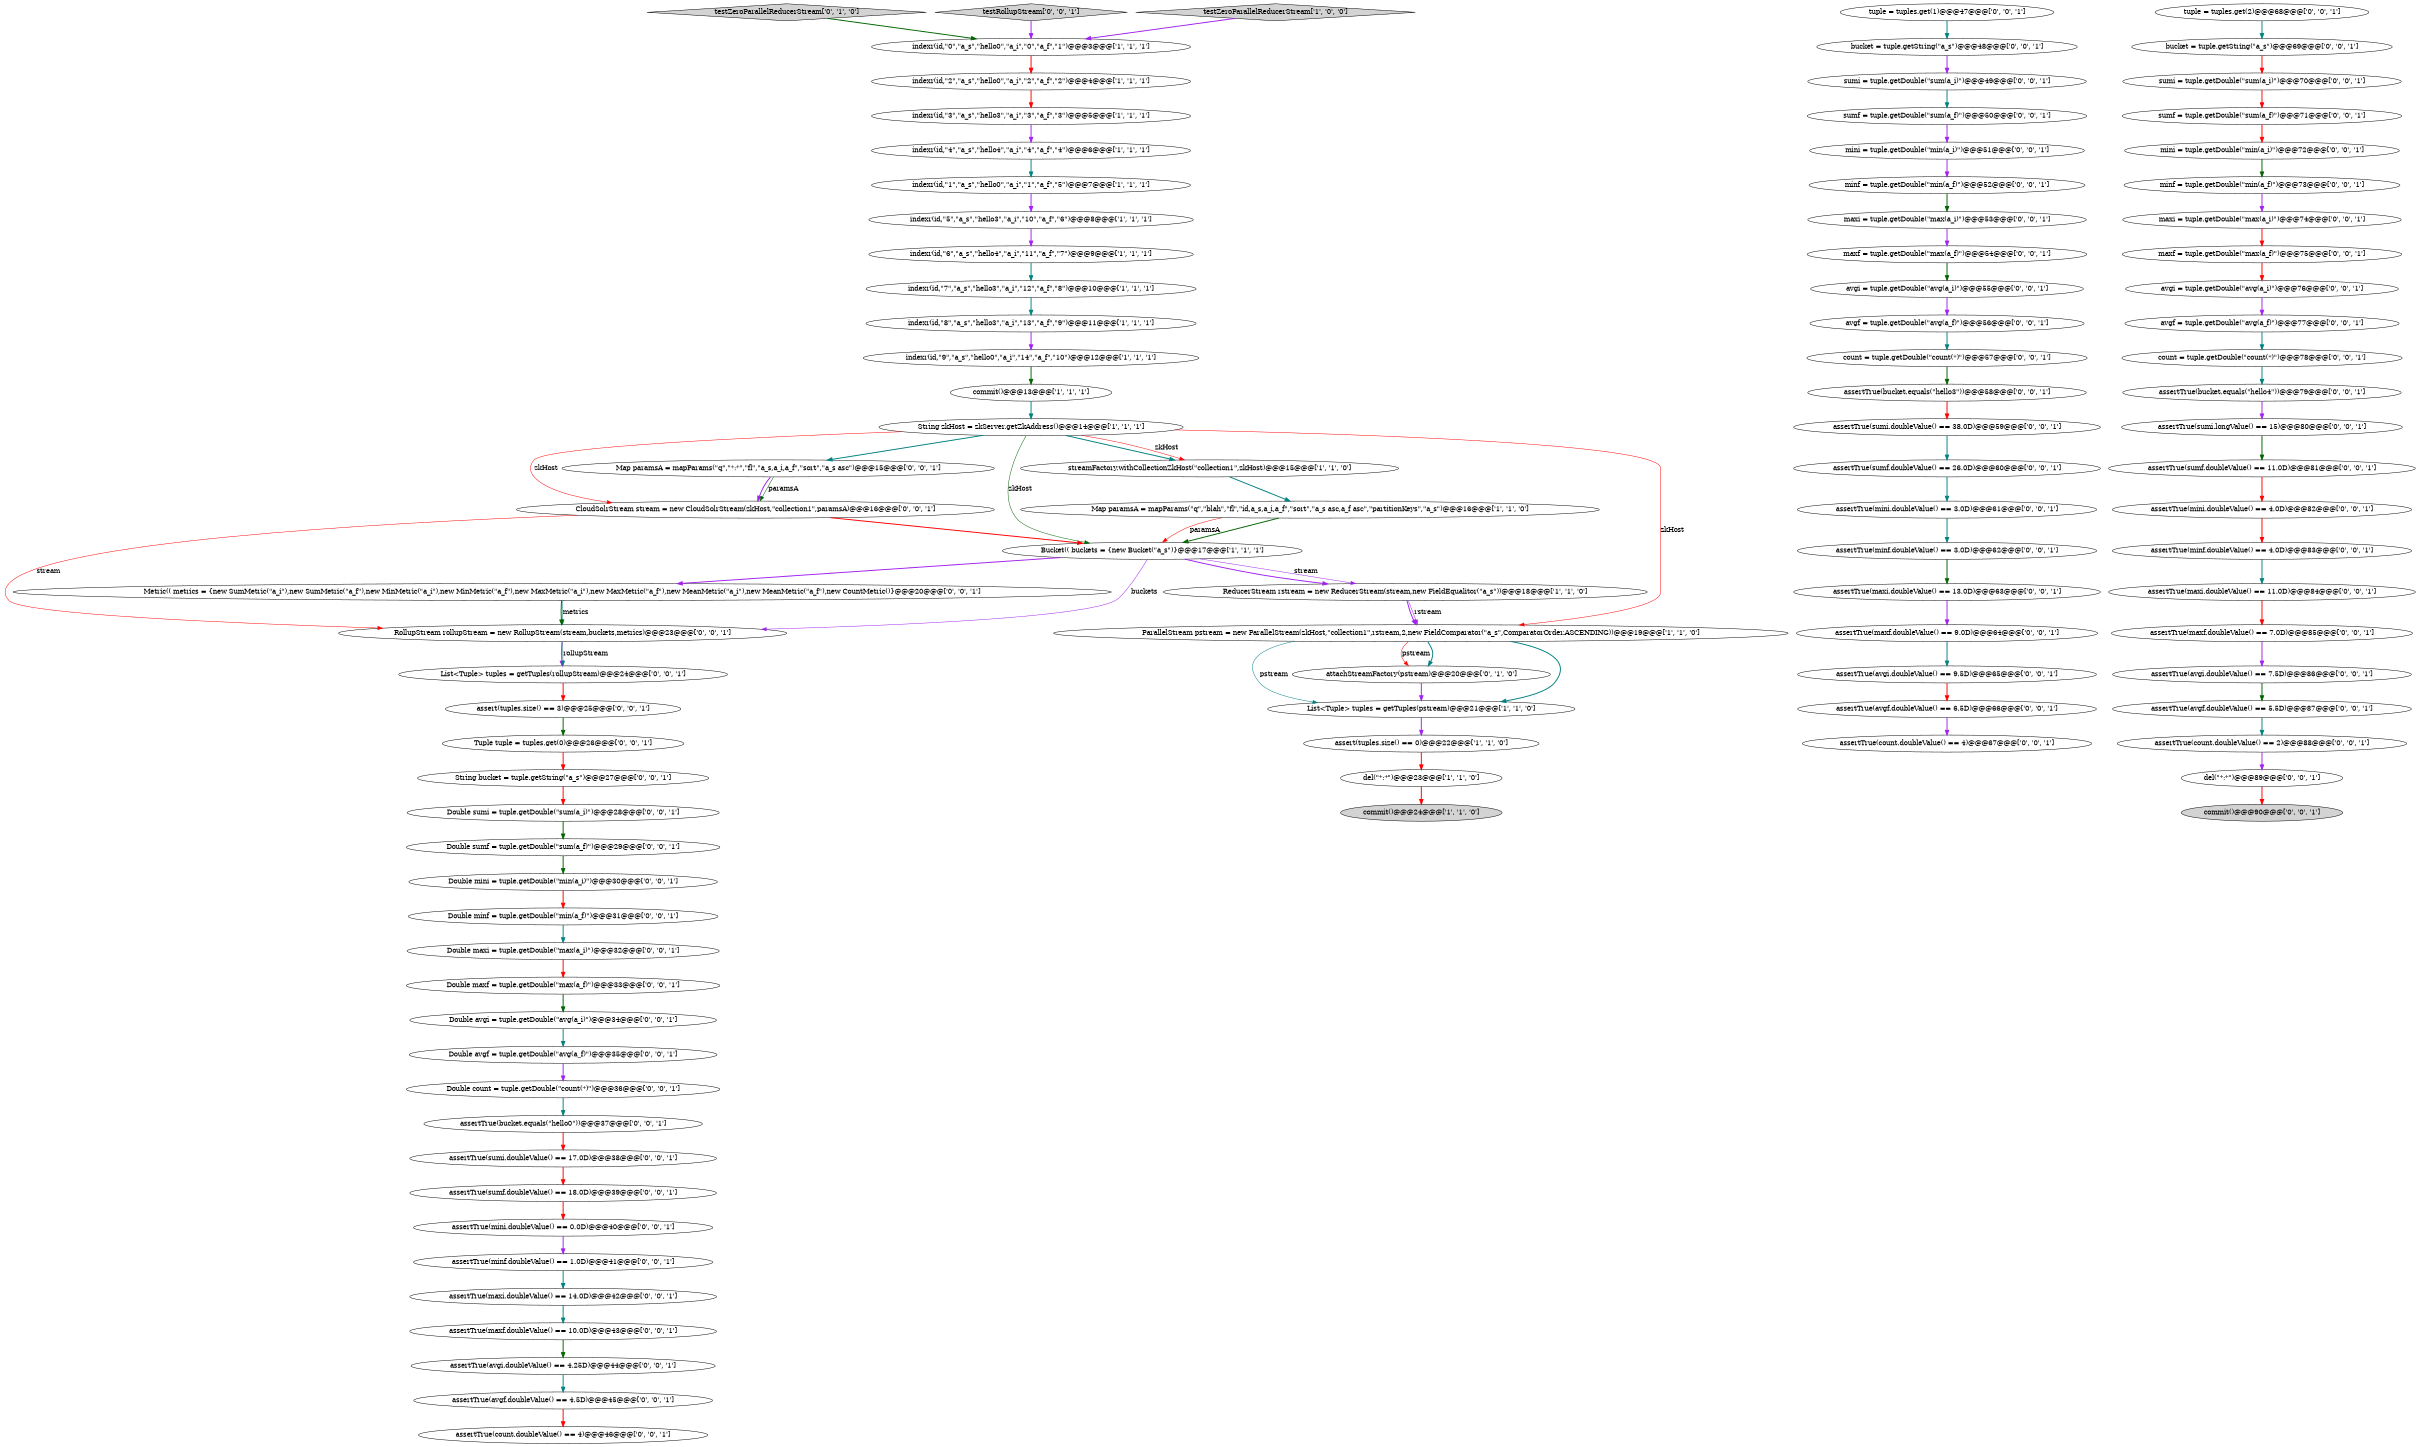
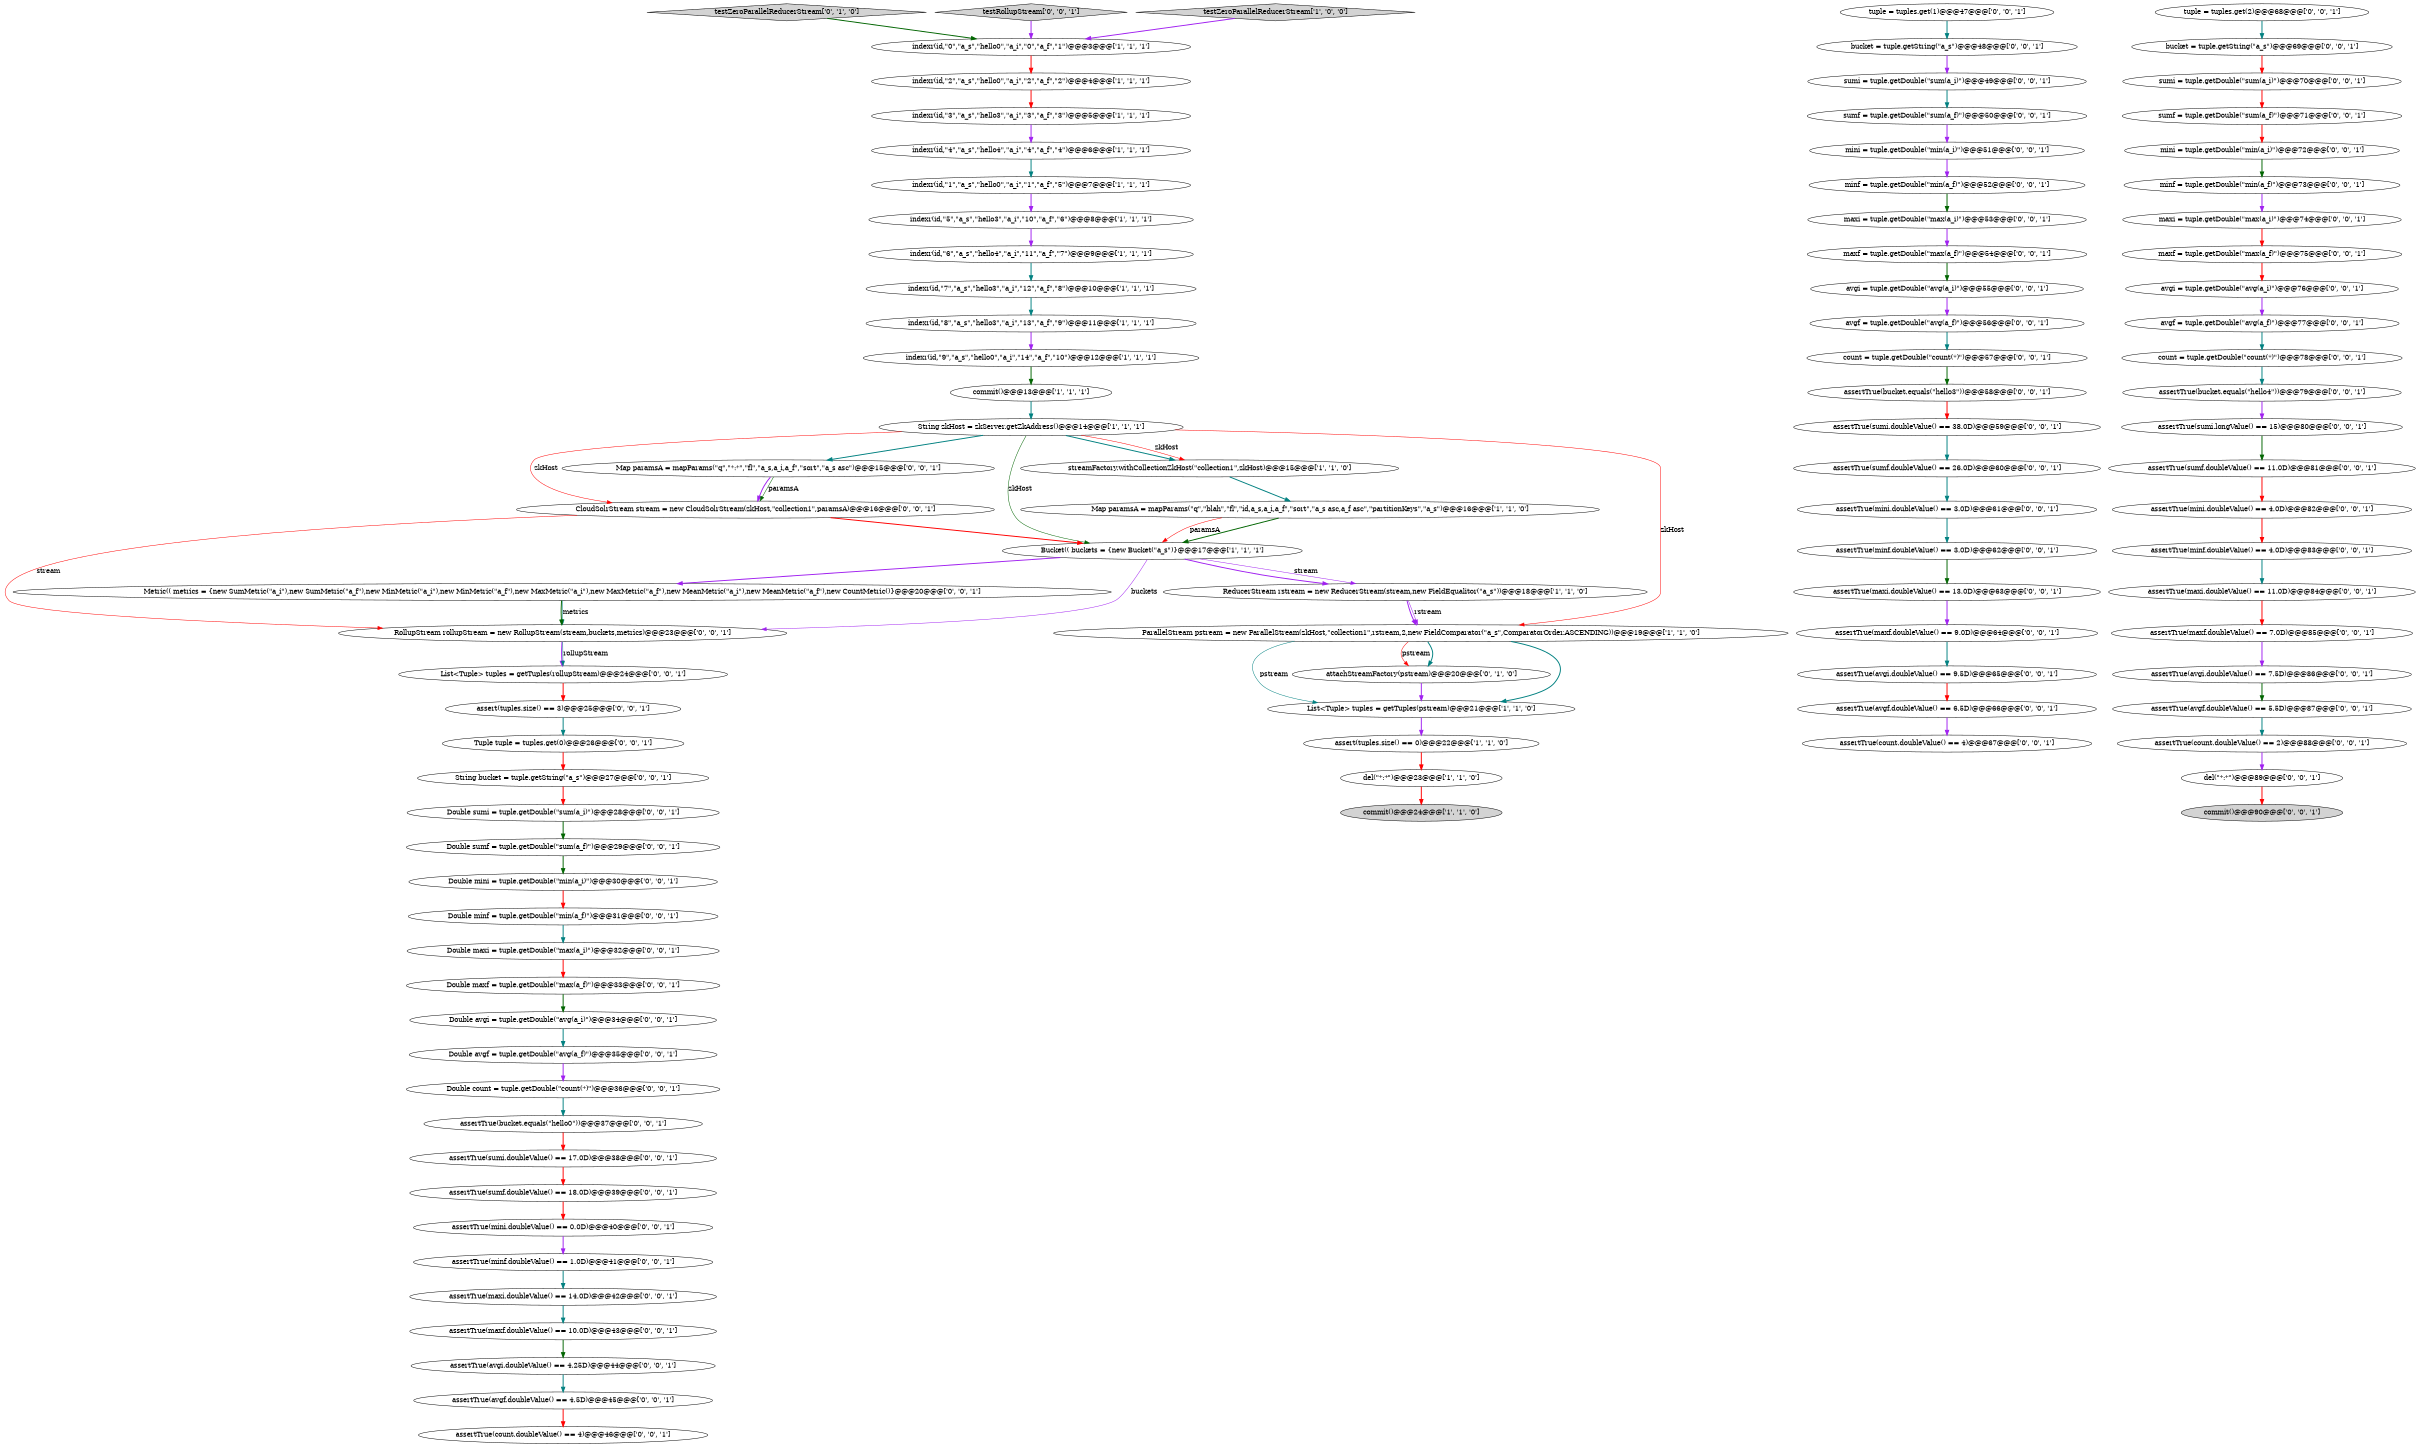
(563, 724) -> (563, 724)
